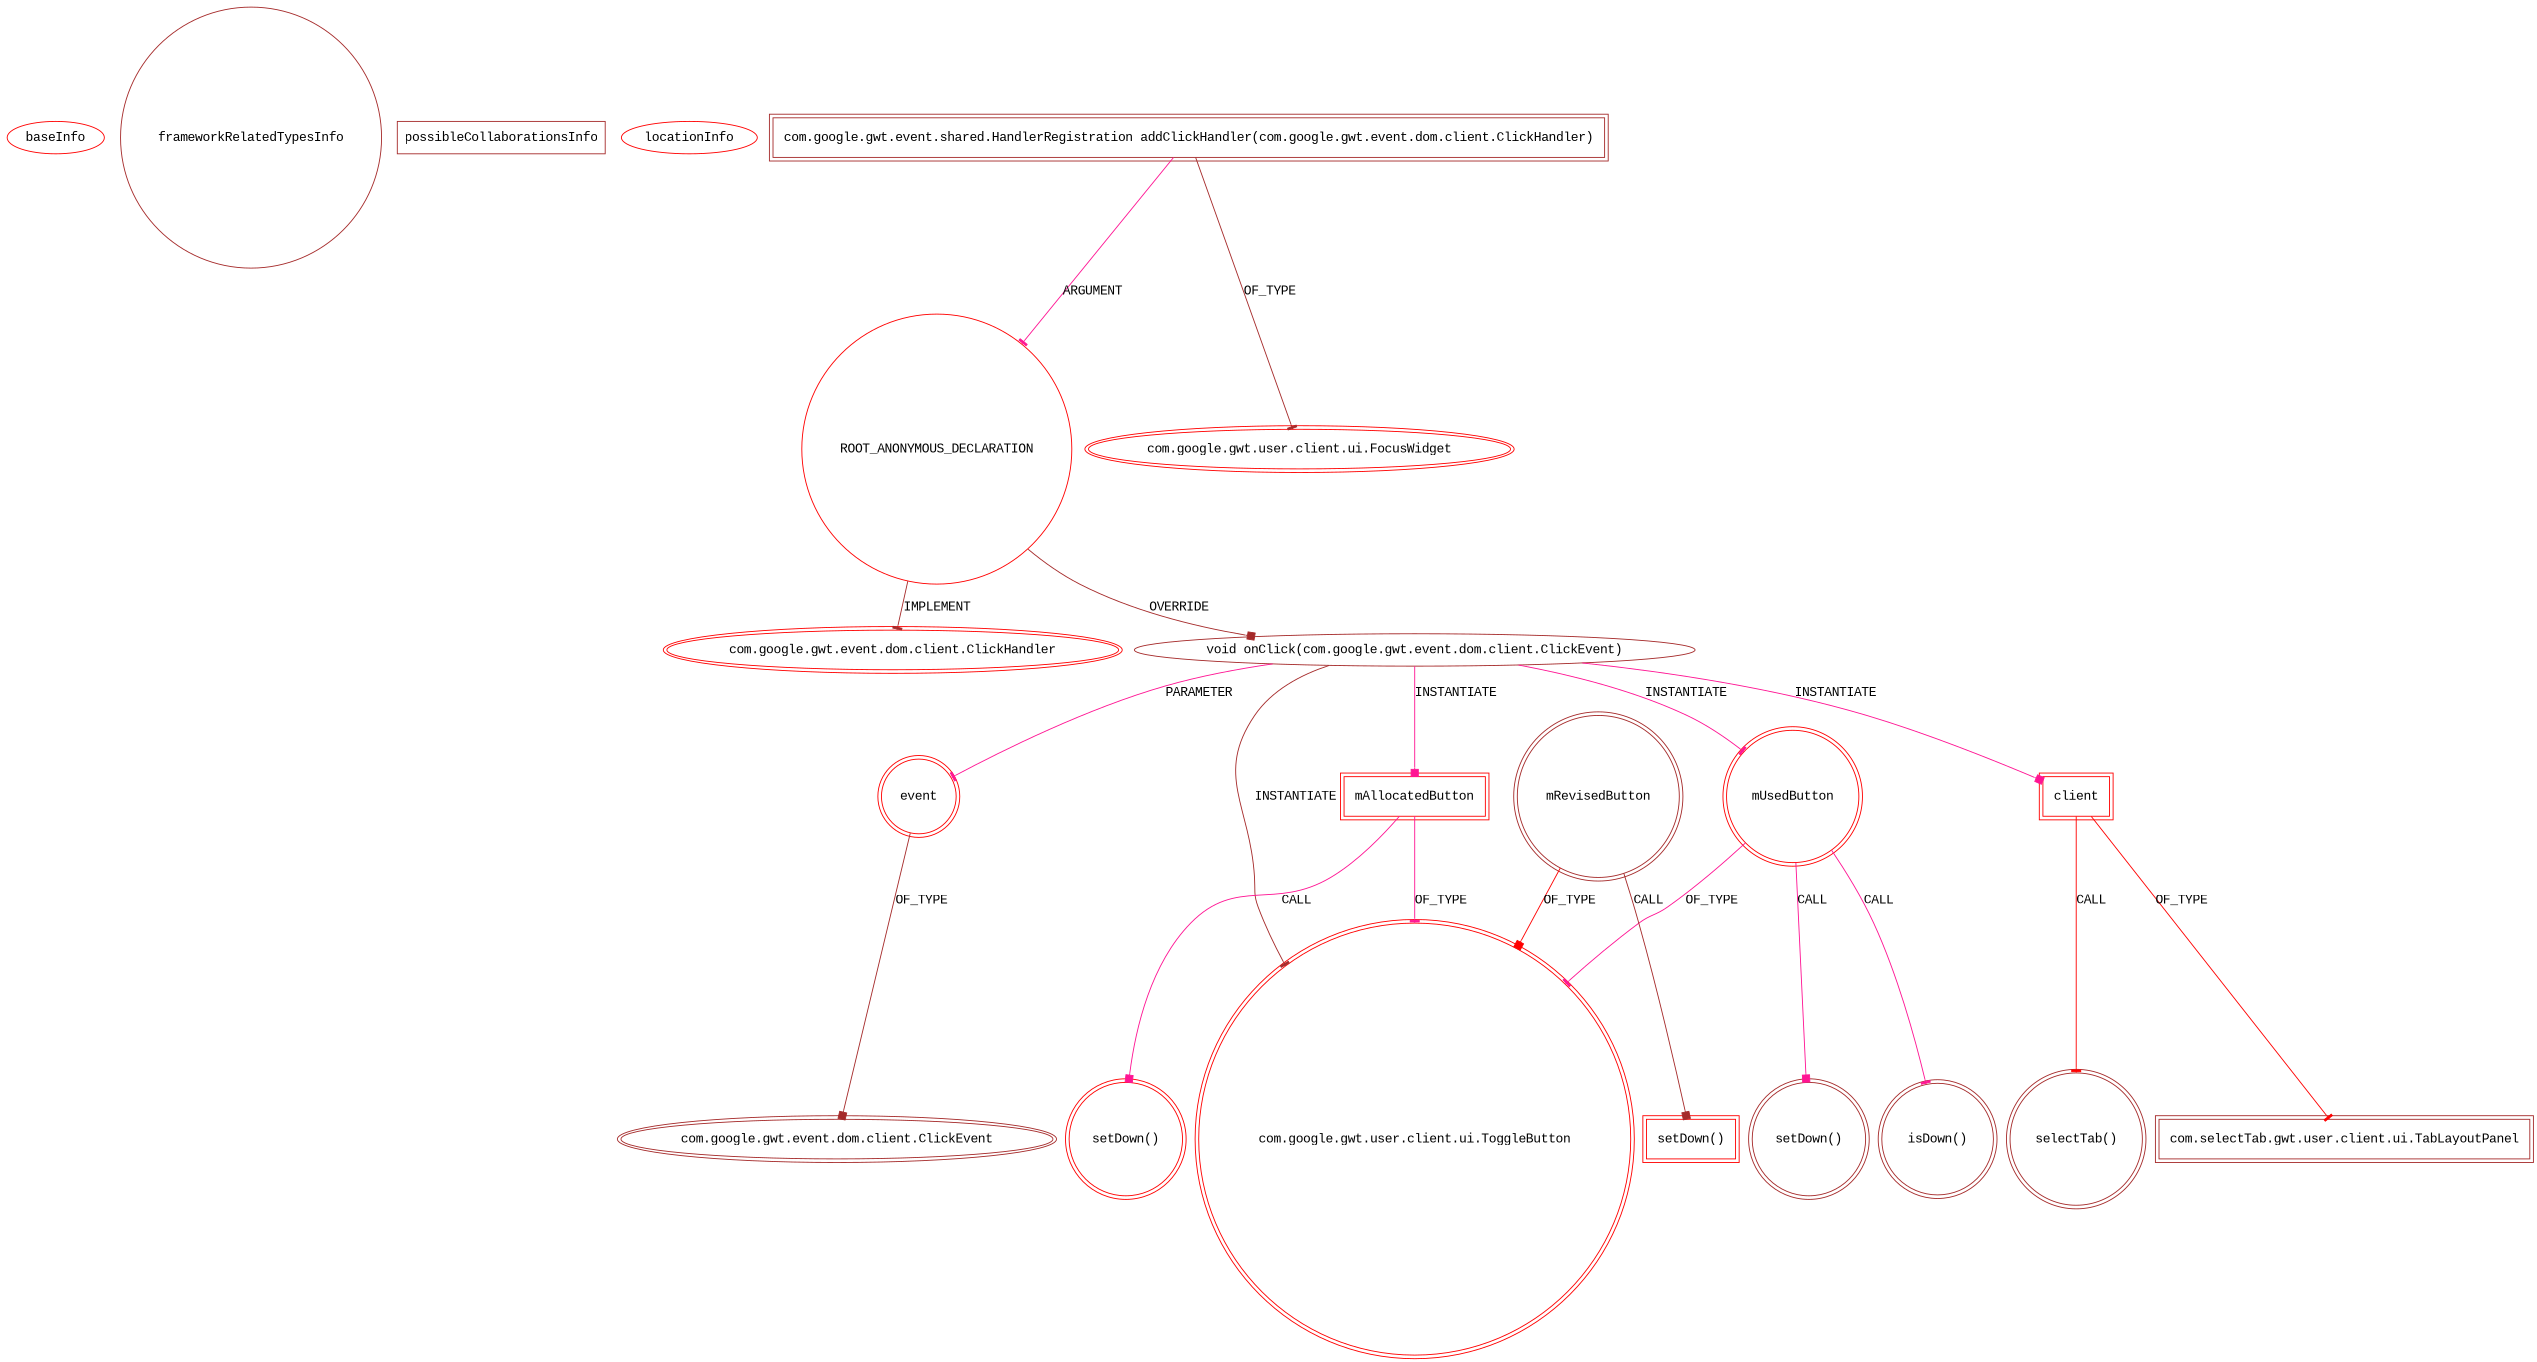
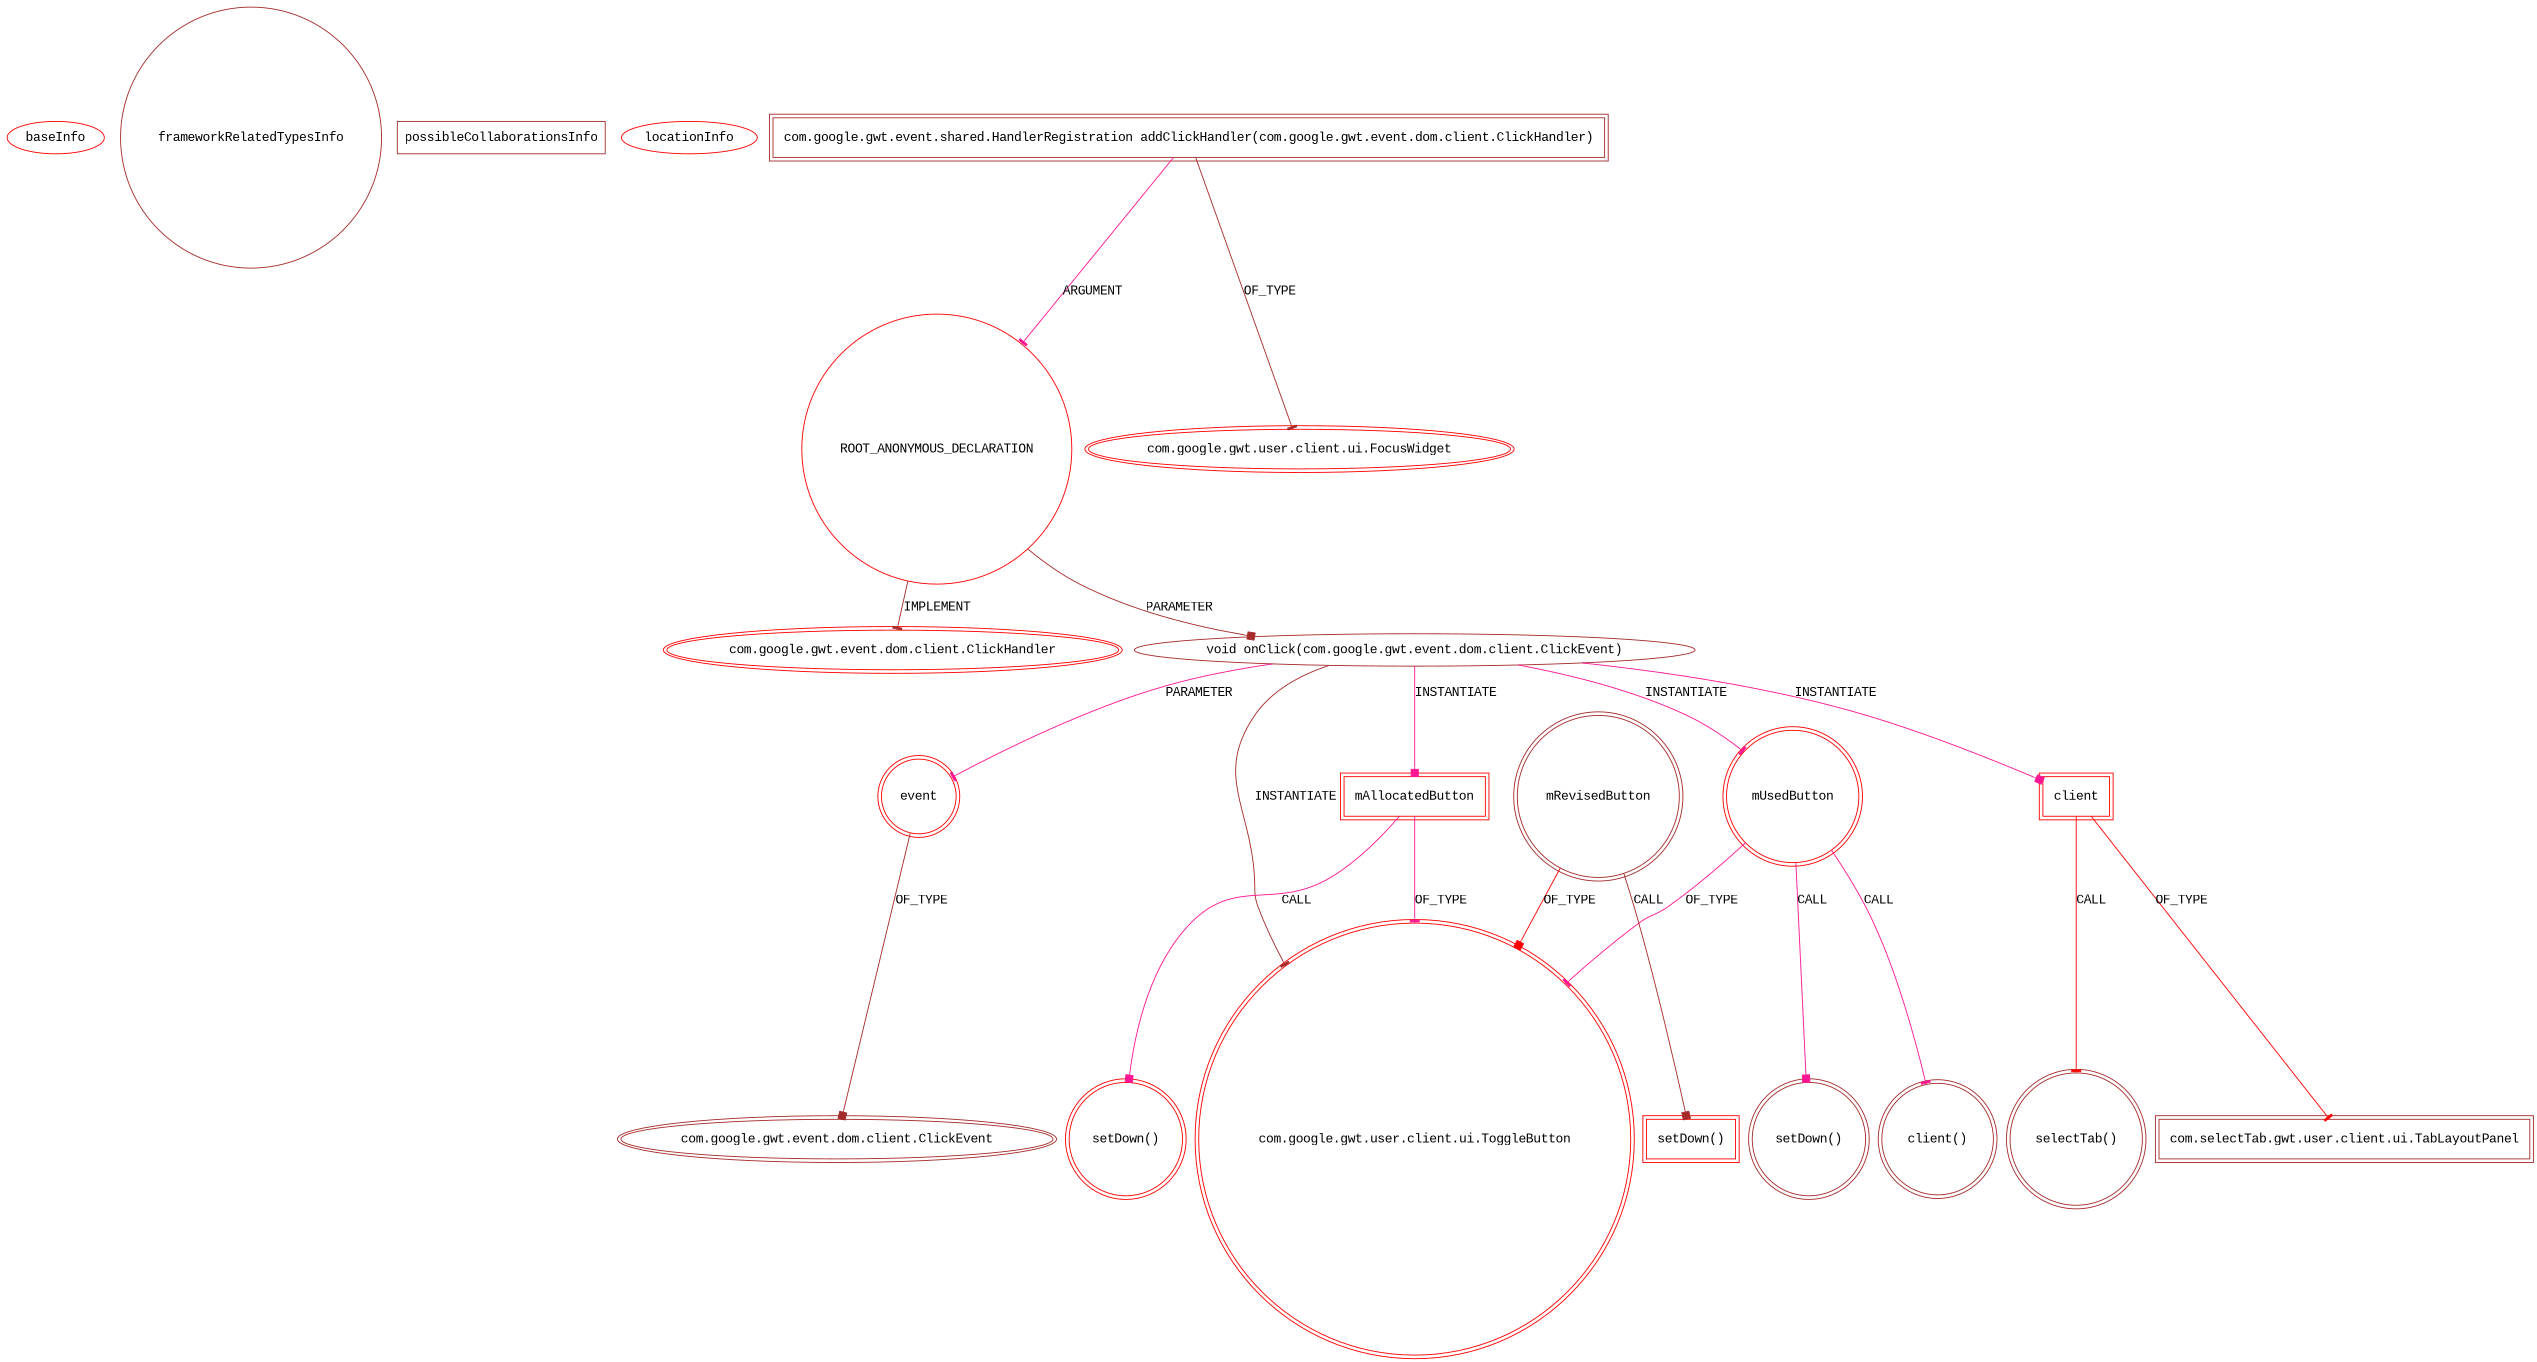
(1179, 607) -> (1179, 607)
(1938, 1139) -> (1938, 1139)
